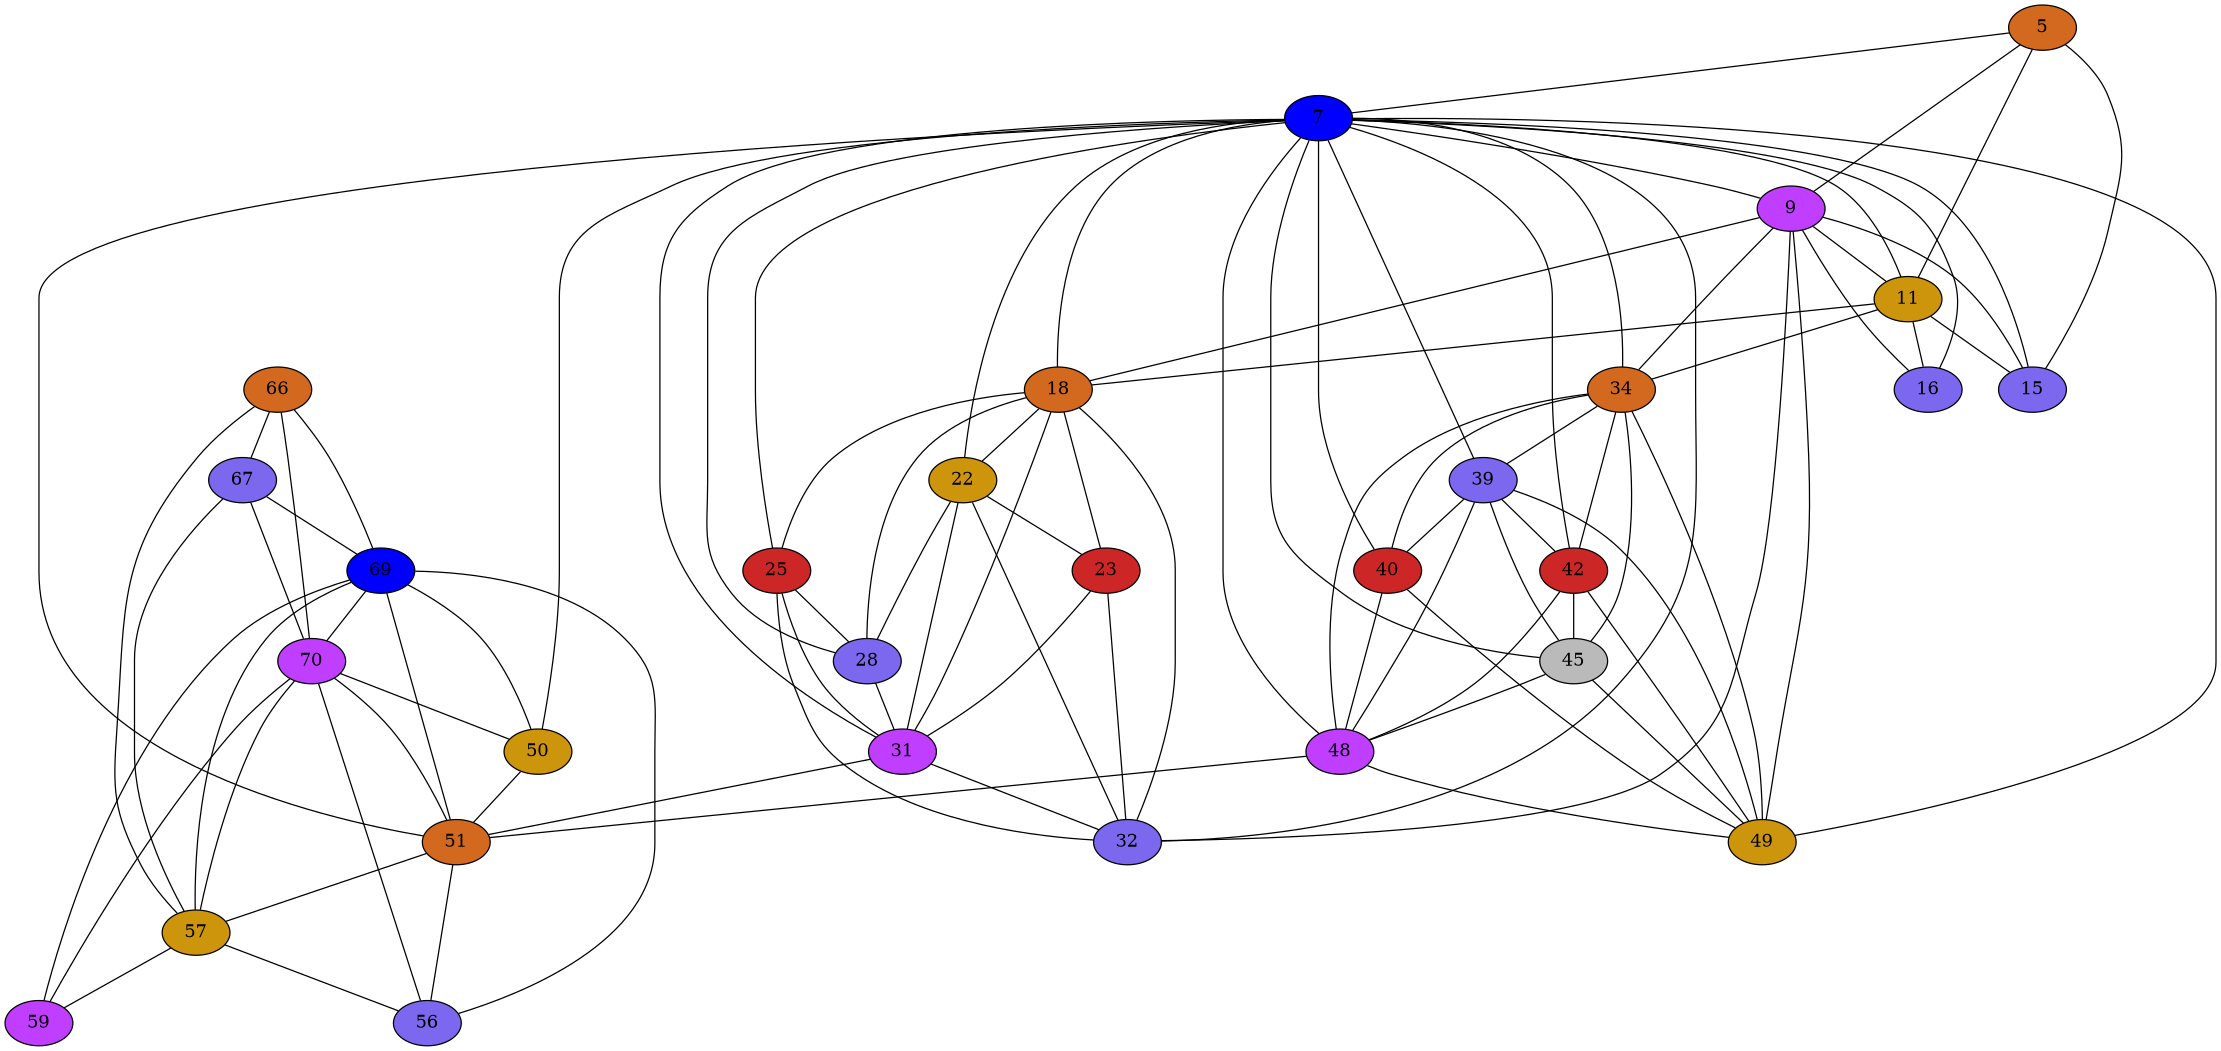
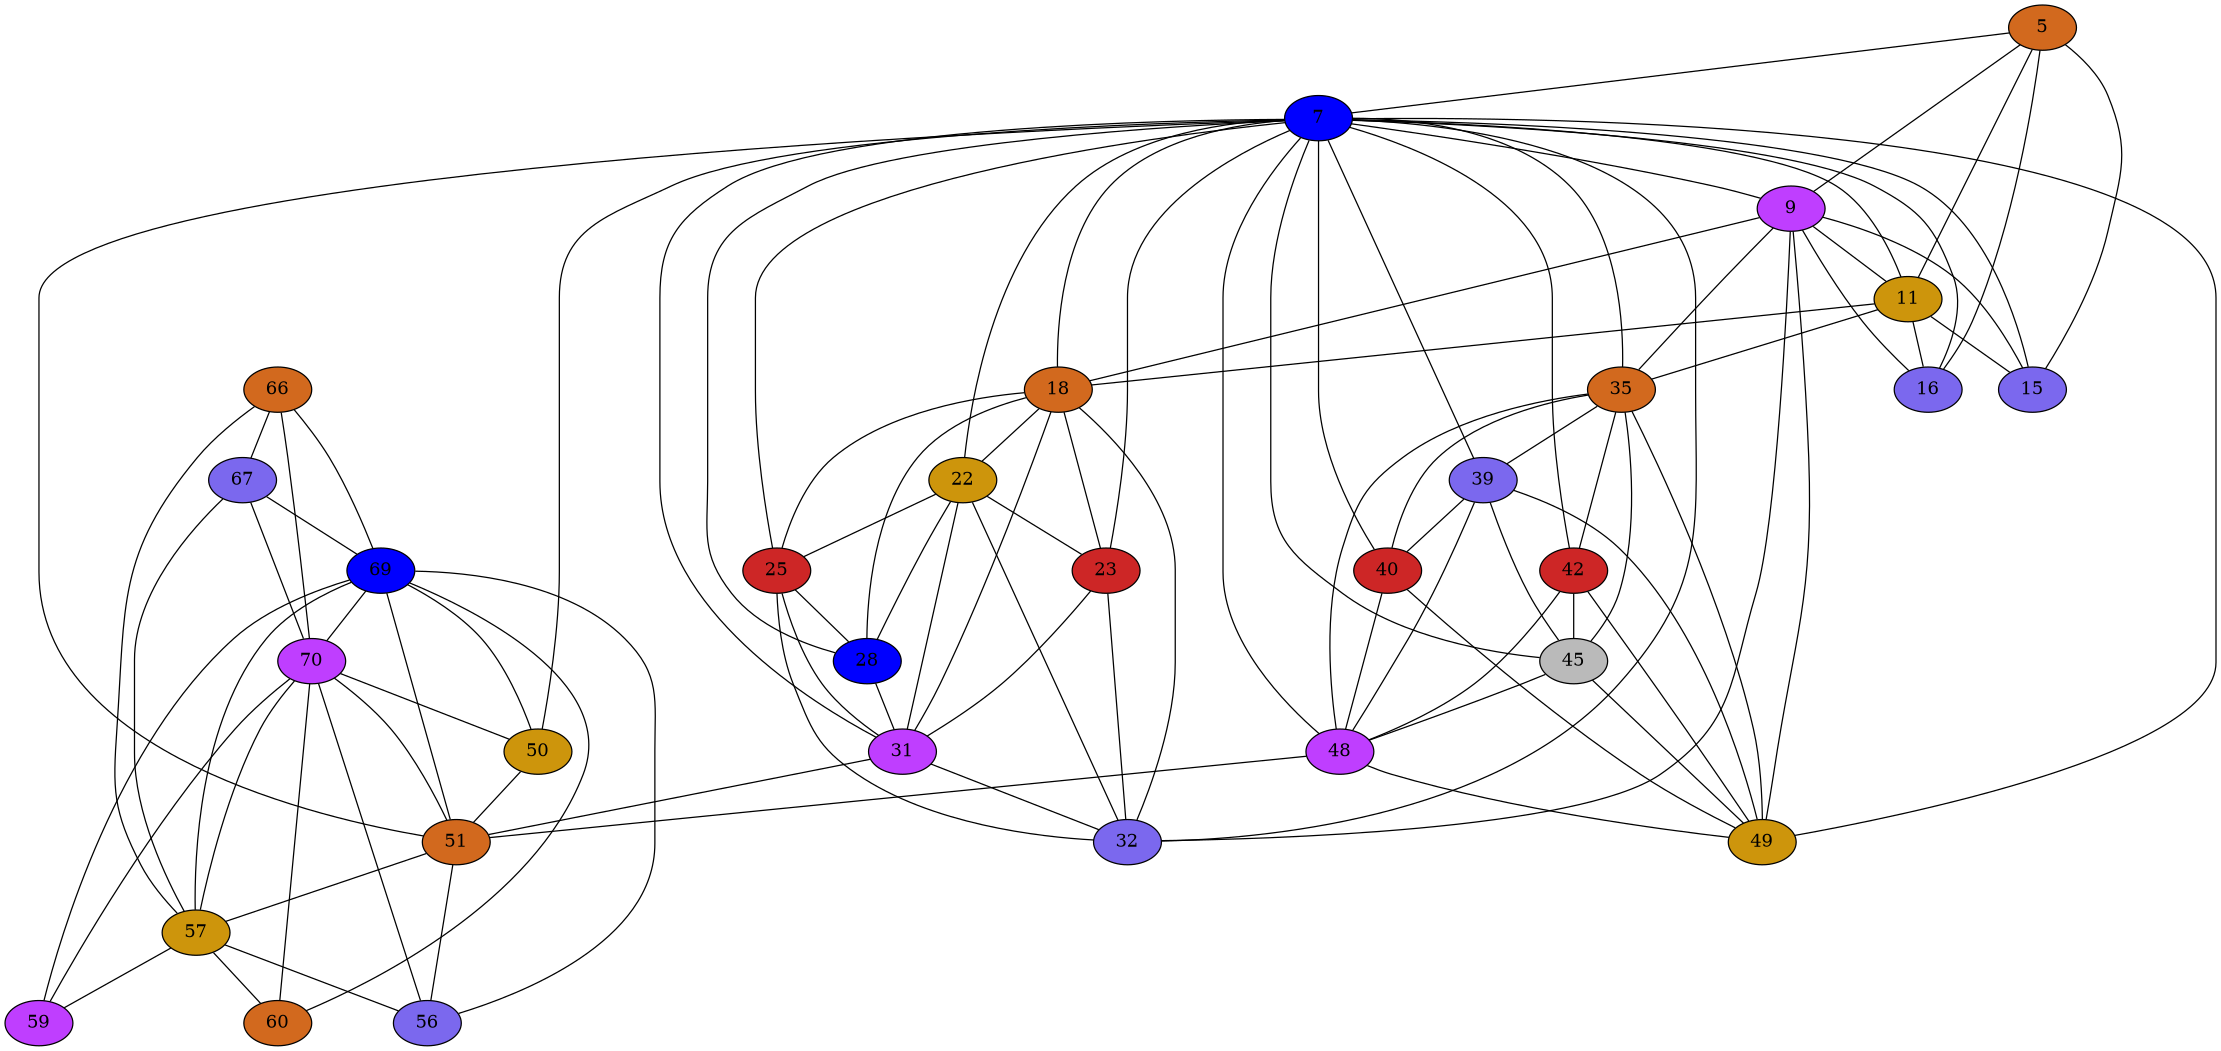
none -> (2008, 215)
none -> (1127, 301)
(1621, 390) -> (1621, 390)
none -> (870, 525)
(1528, 525) -> none
(867, 661) -> (867, 661)
none -> (278, 1023)
